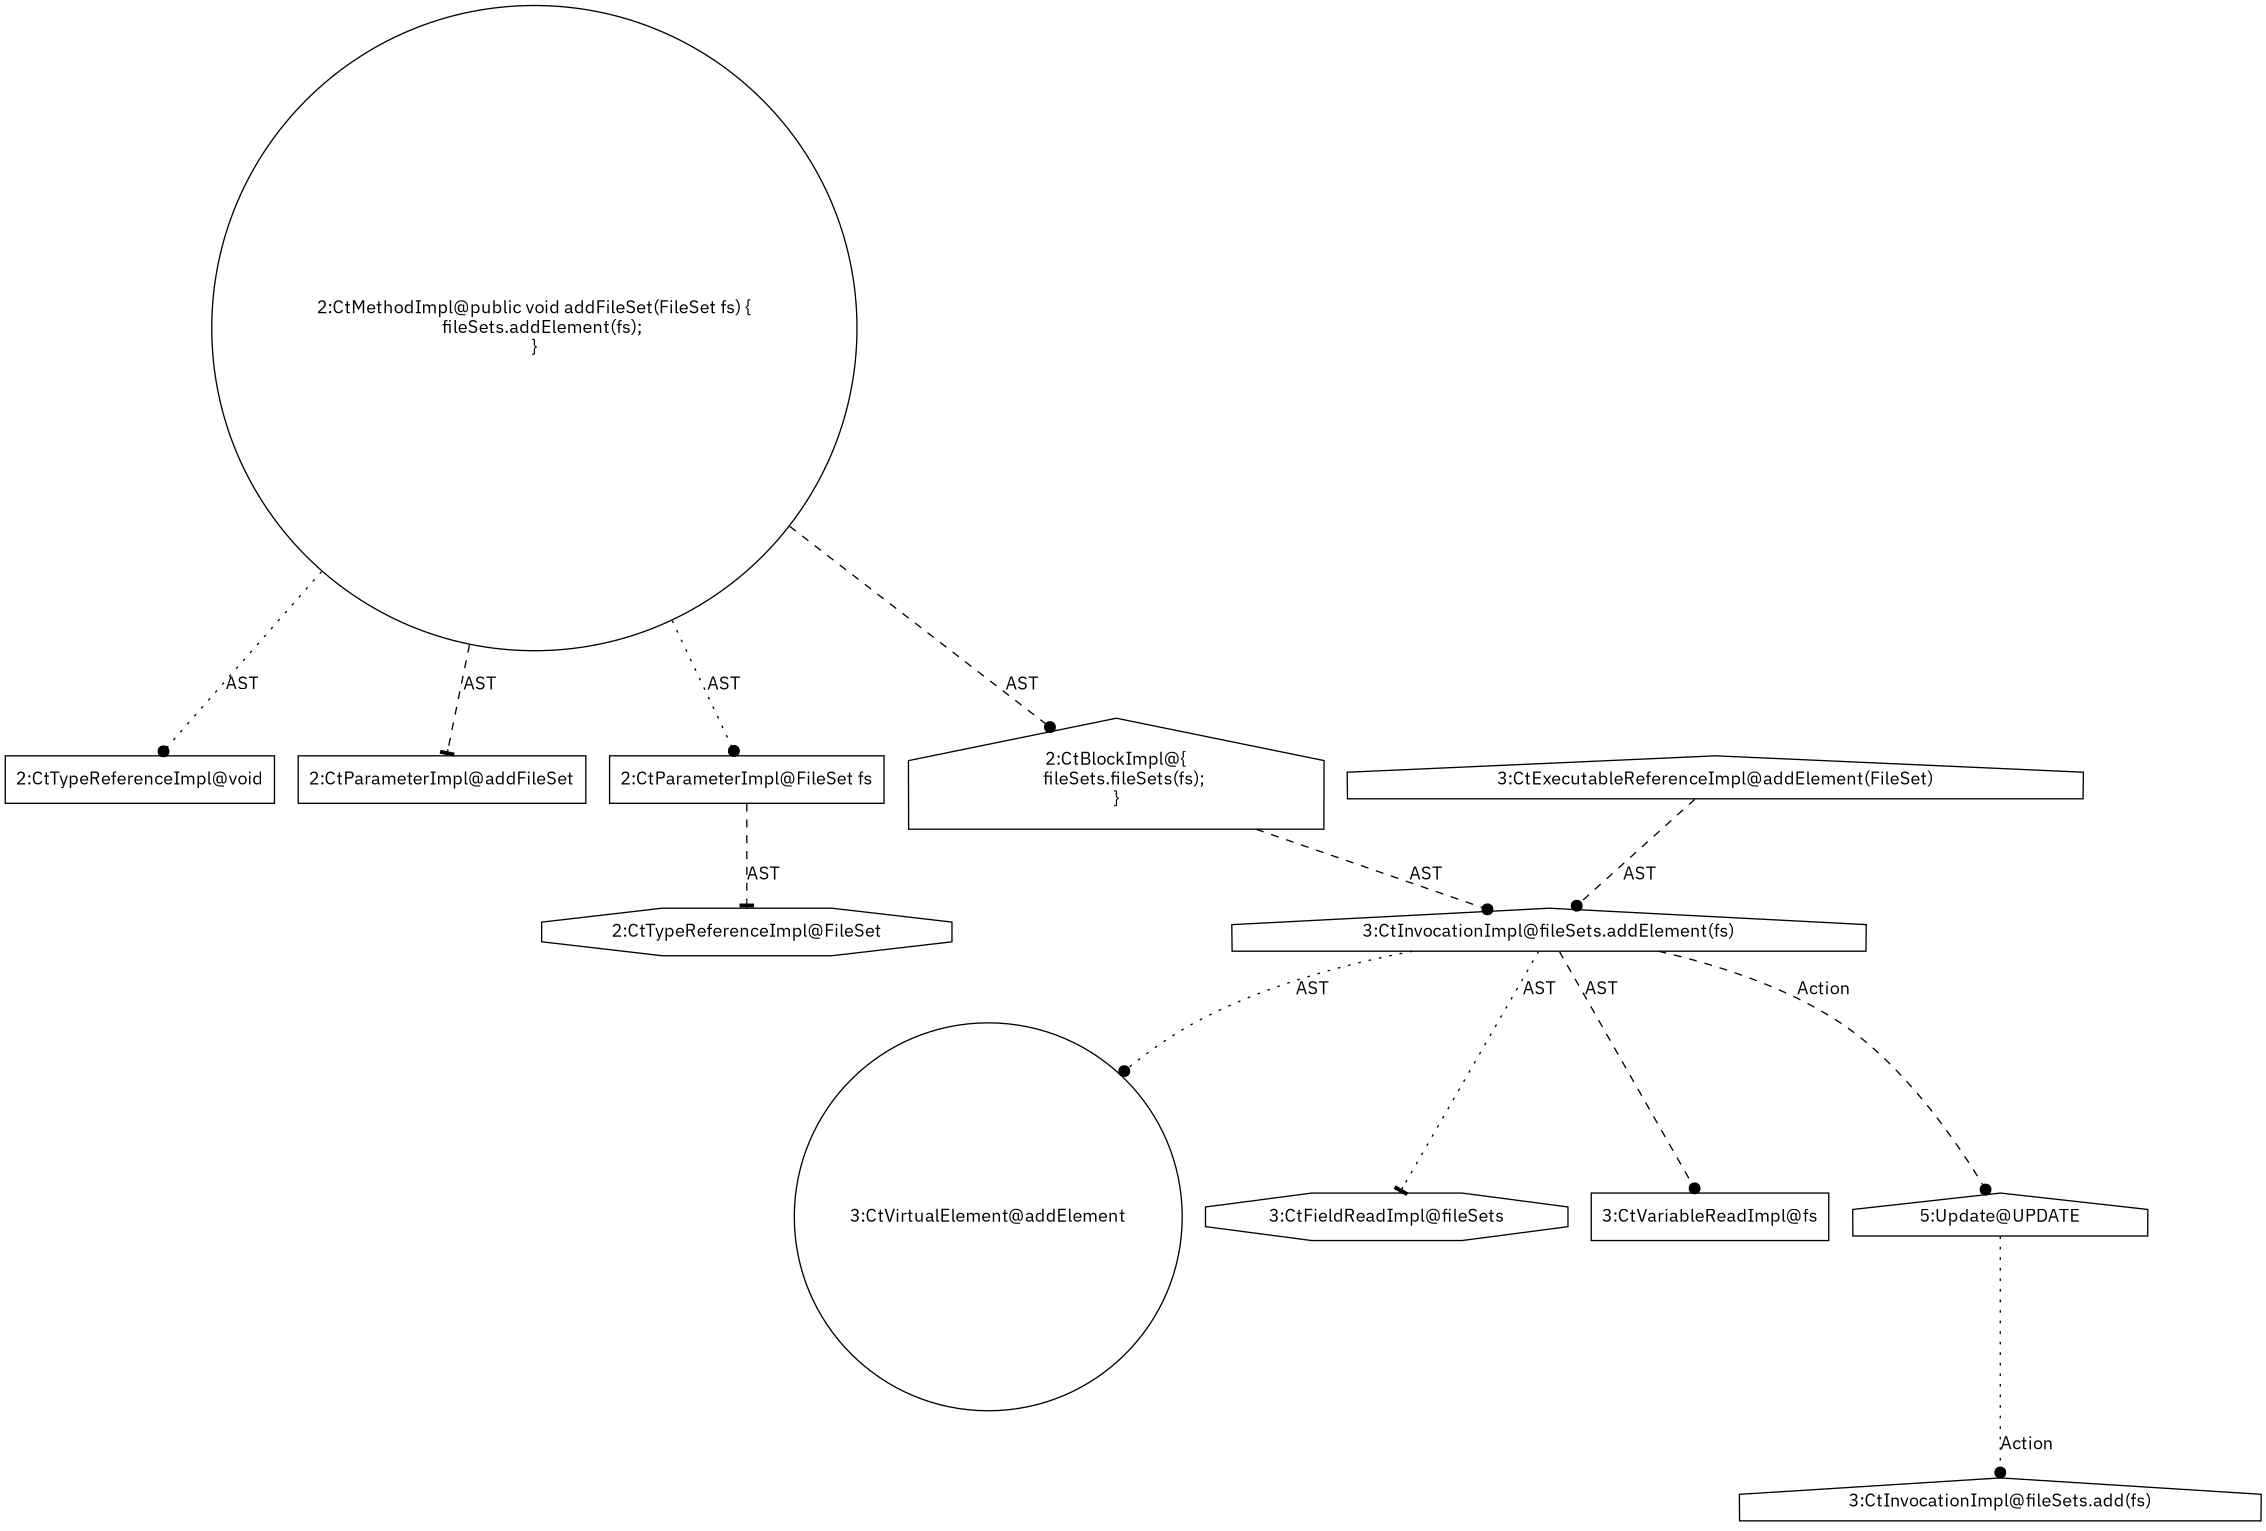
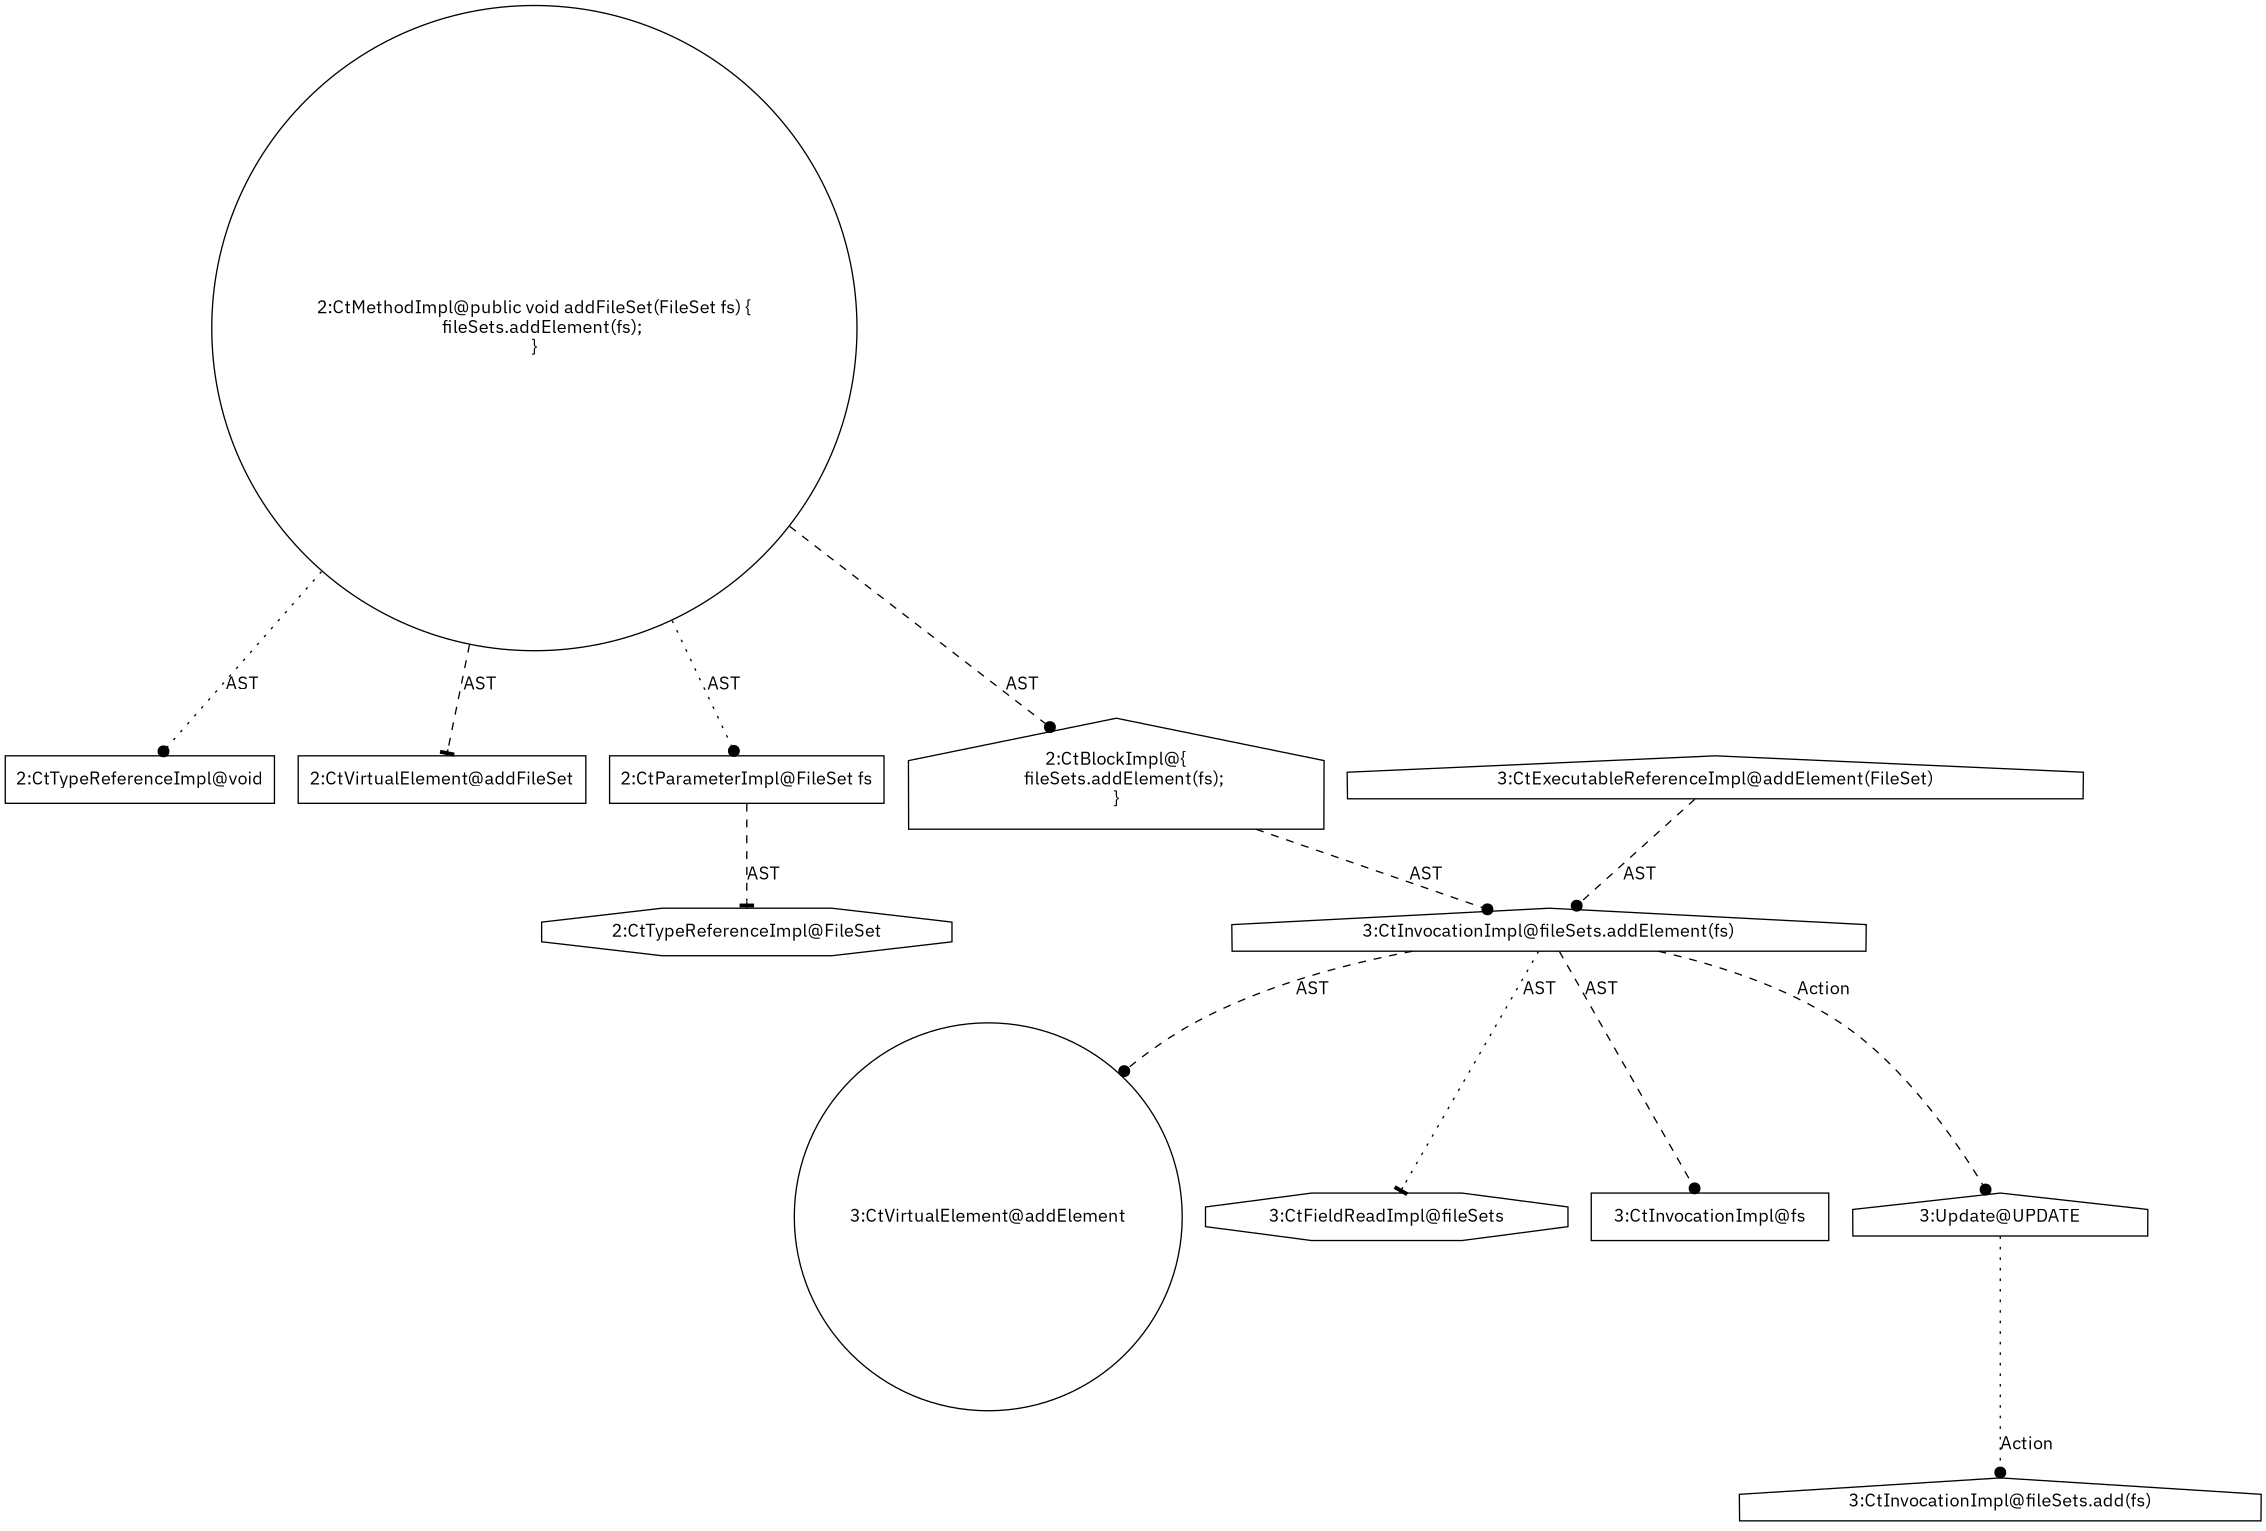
(442, 780) -> (442, 780)
(1116, 780) -> (1116, 780)
(1263, 992) -> (1263, 992)
(1710, 1217) -> (1710, 1217)
(2000, 1217) -> (2000, 1217)
